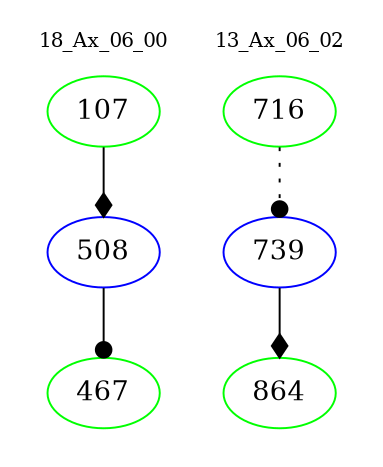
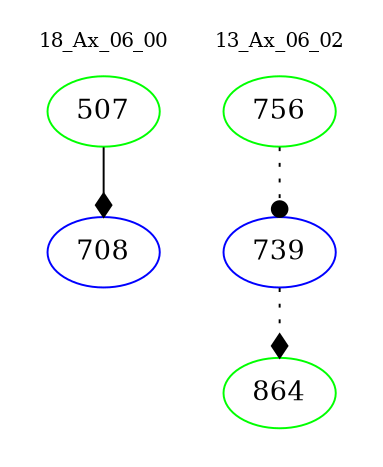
(104, 111) -> (104, 111)
(280, 111) -> (280, 111)
(104, 252) -> (104, 252)
(280, 311) -> (280, 311)
(104, 393) -> none
